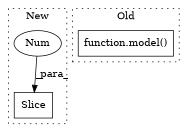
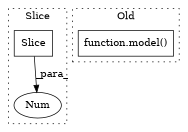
(38, 17) -> (38, 17)
(36, 71) -> (35, 71)
